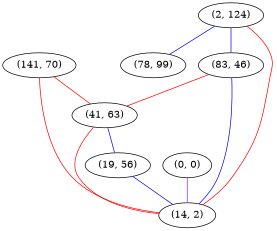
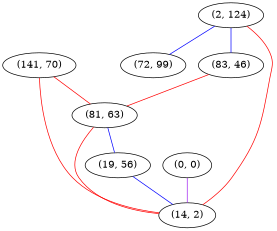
(153, 65) -> (153, 65)
(105, 115) -> (105, 115)
(227, 145) -> none
